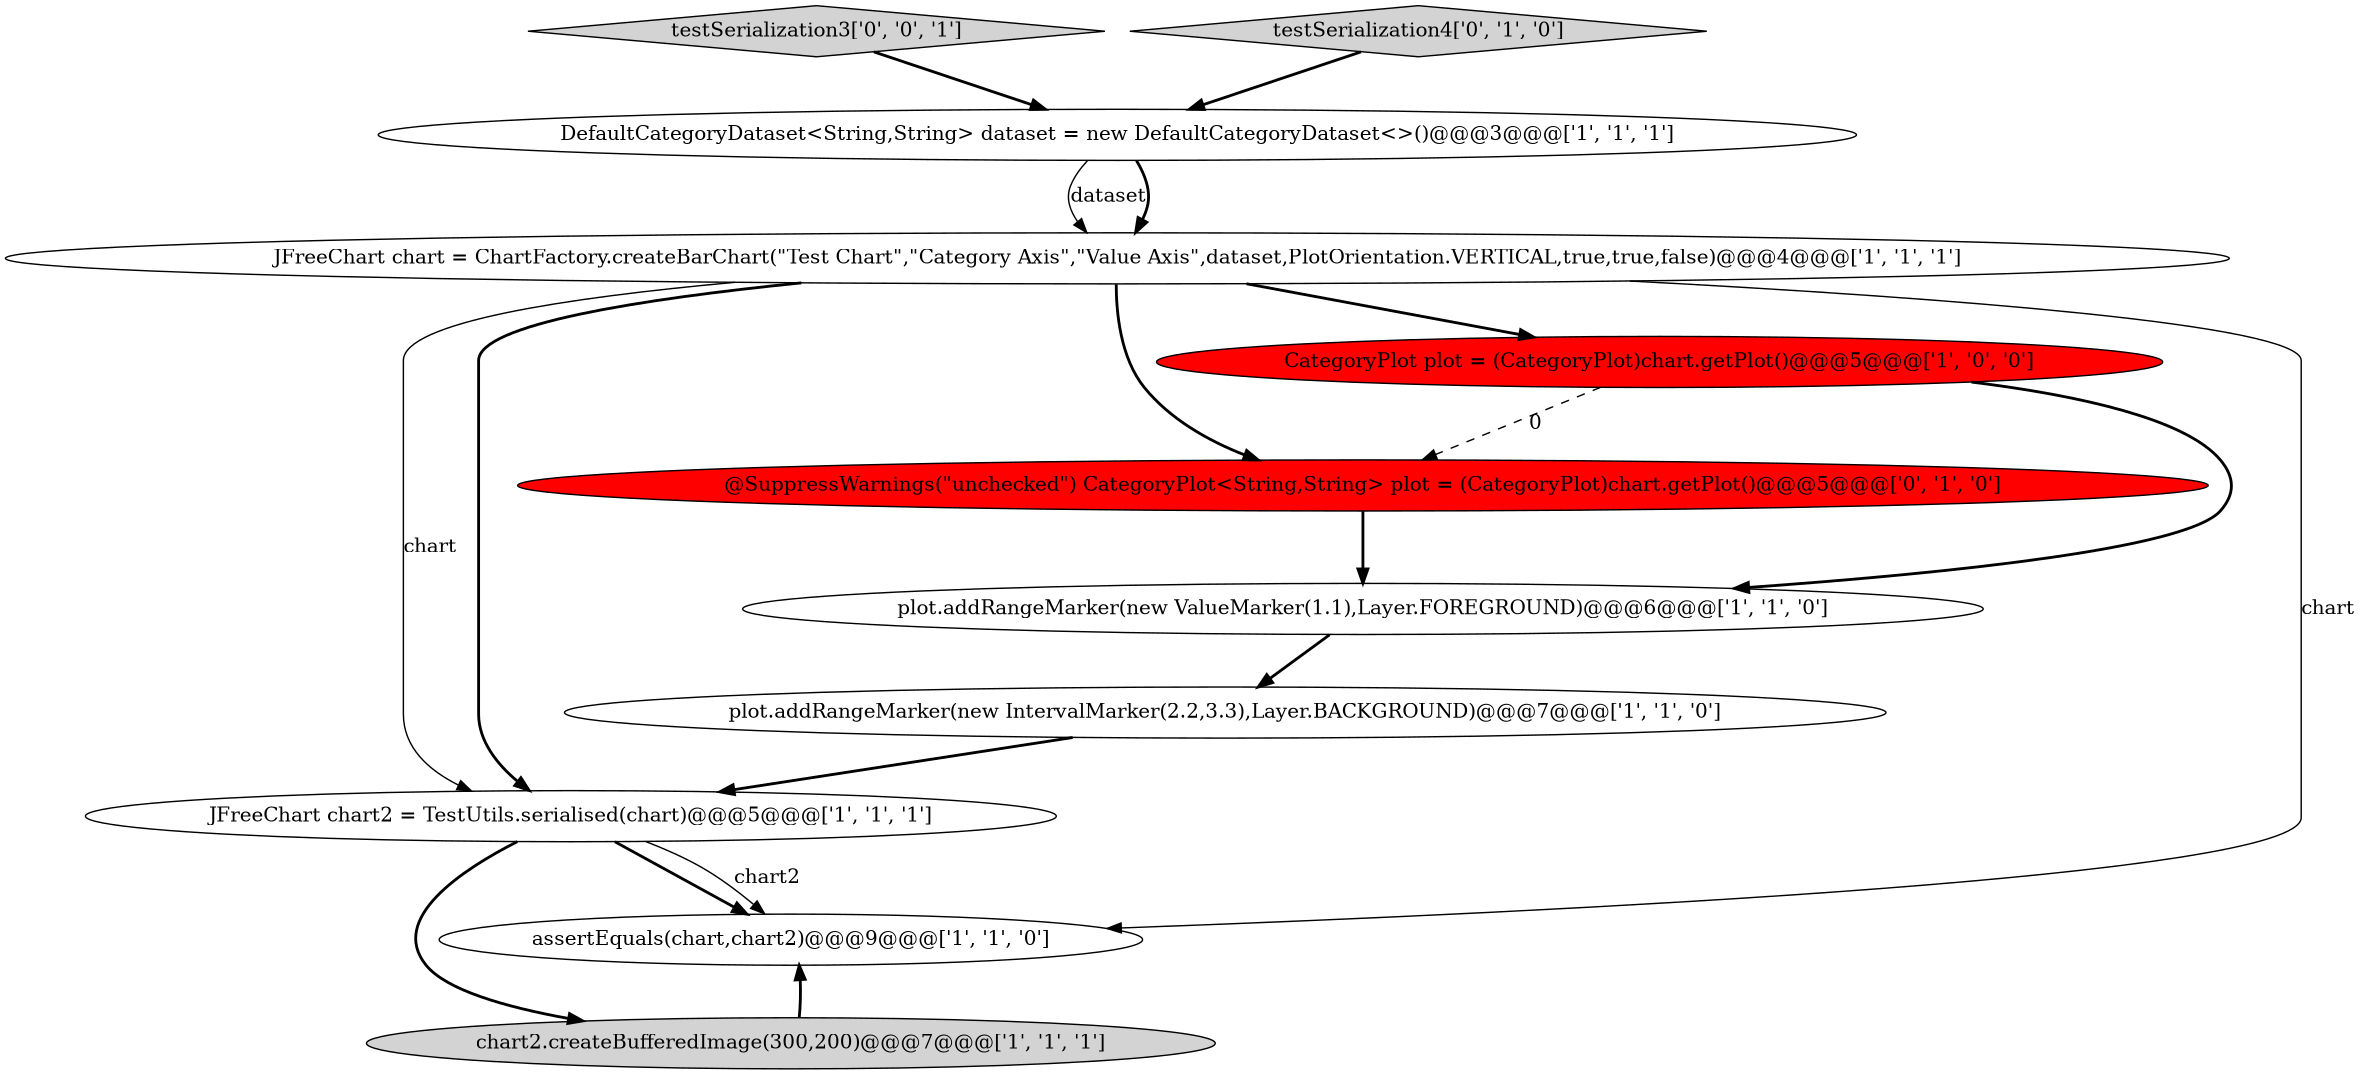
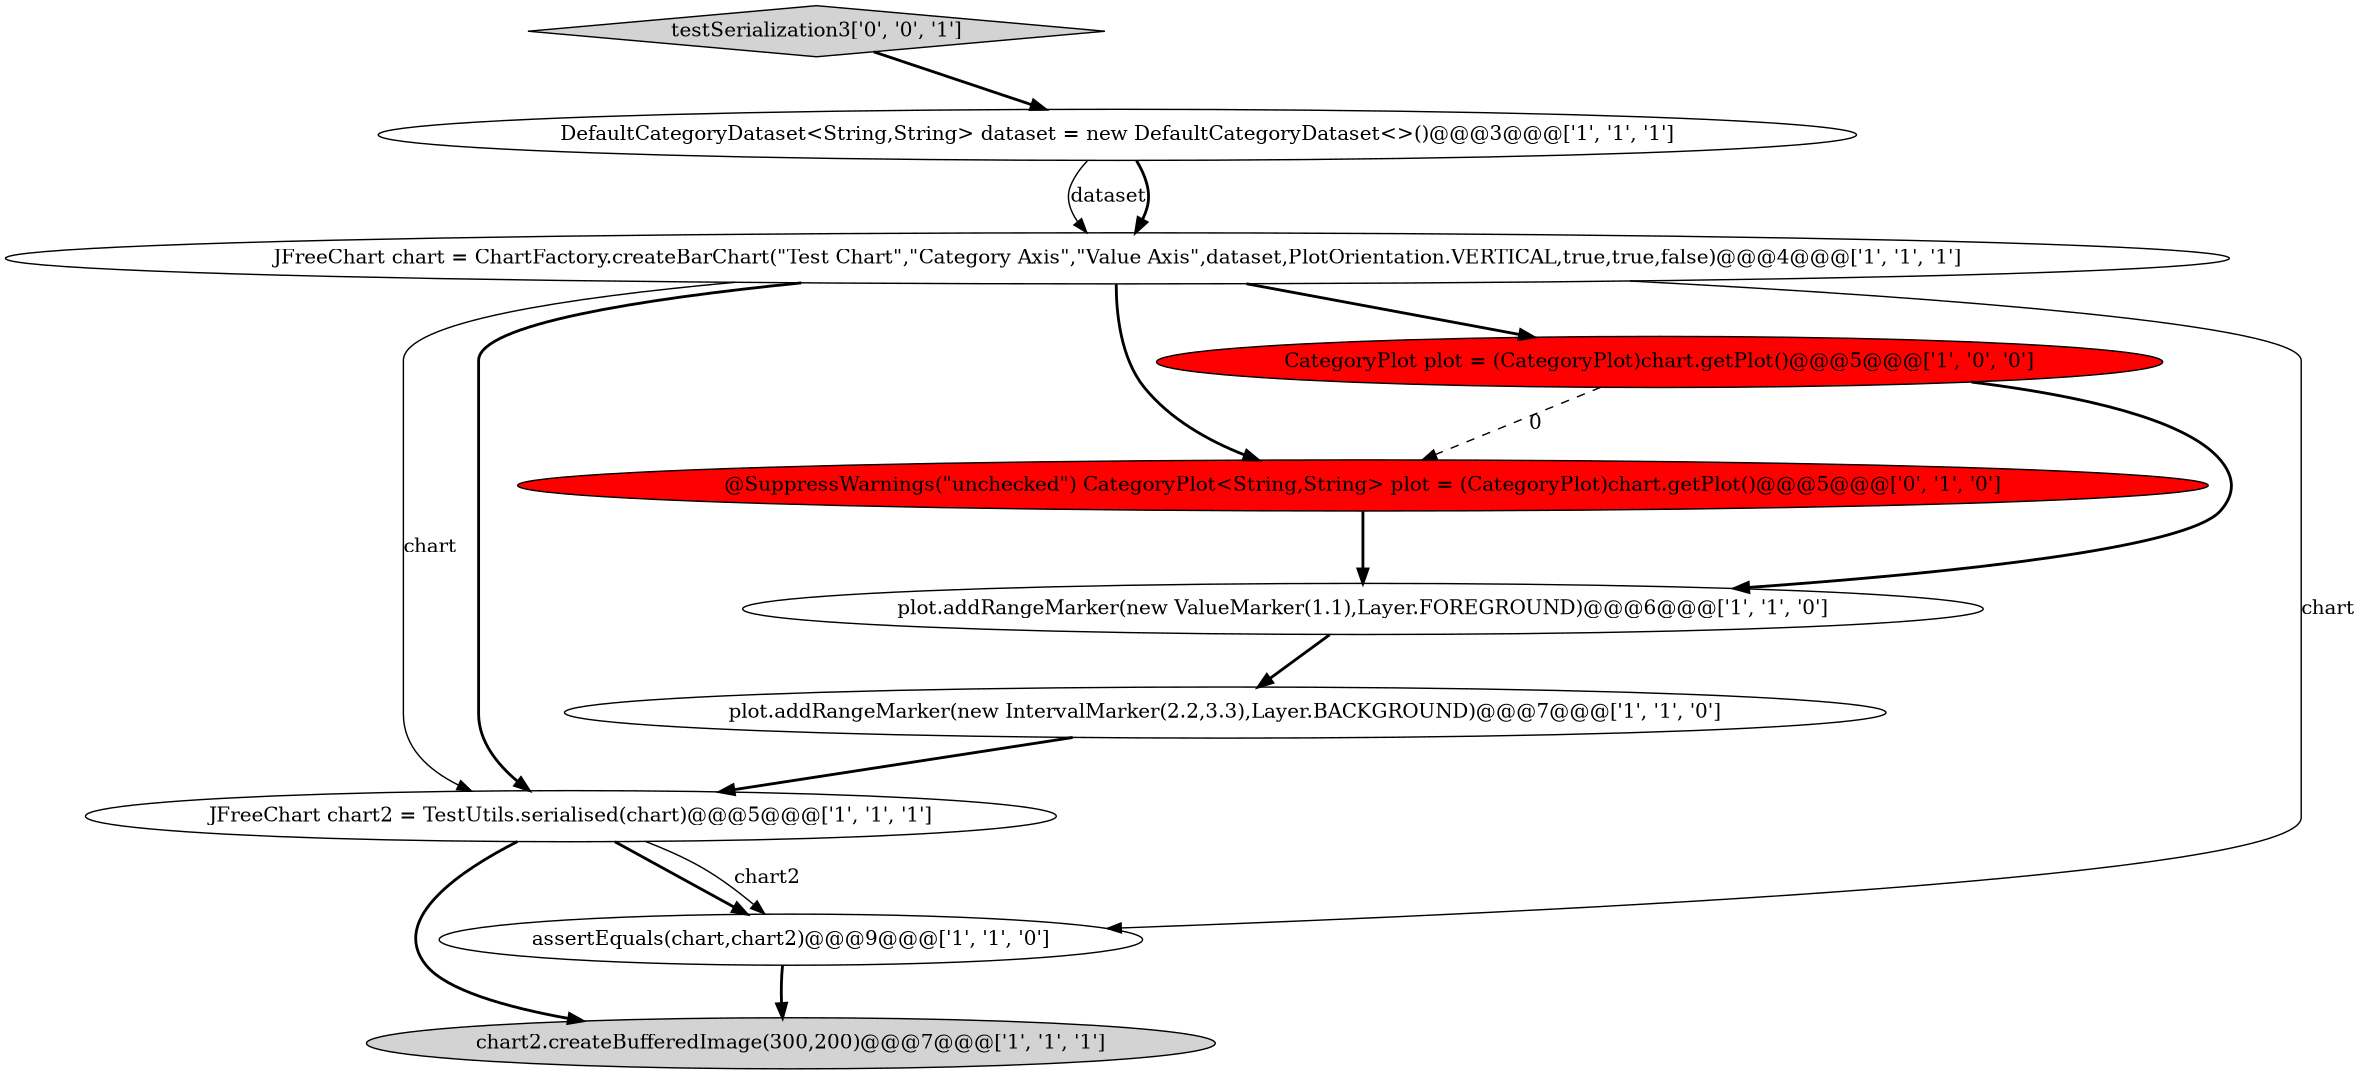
(1418, 31) -> none
(800, 999) -> (781, 984)
